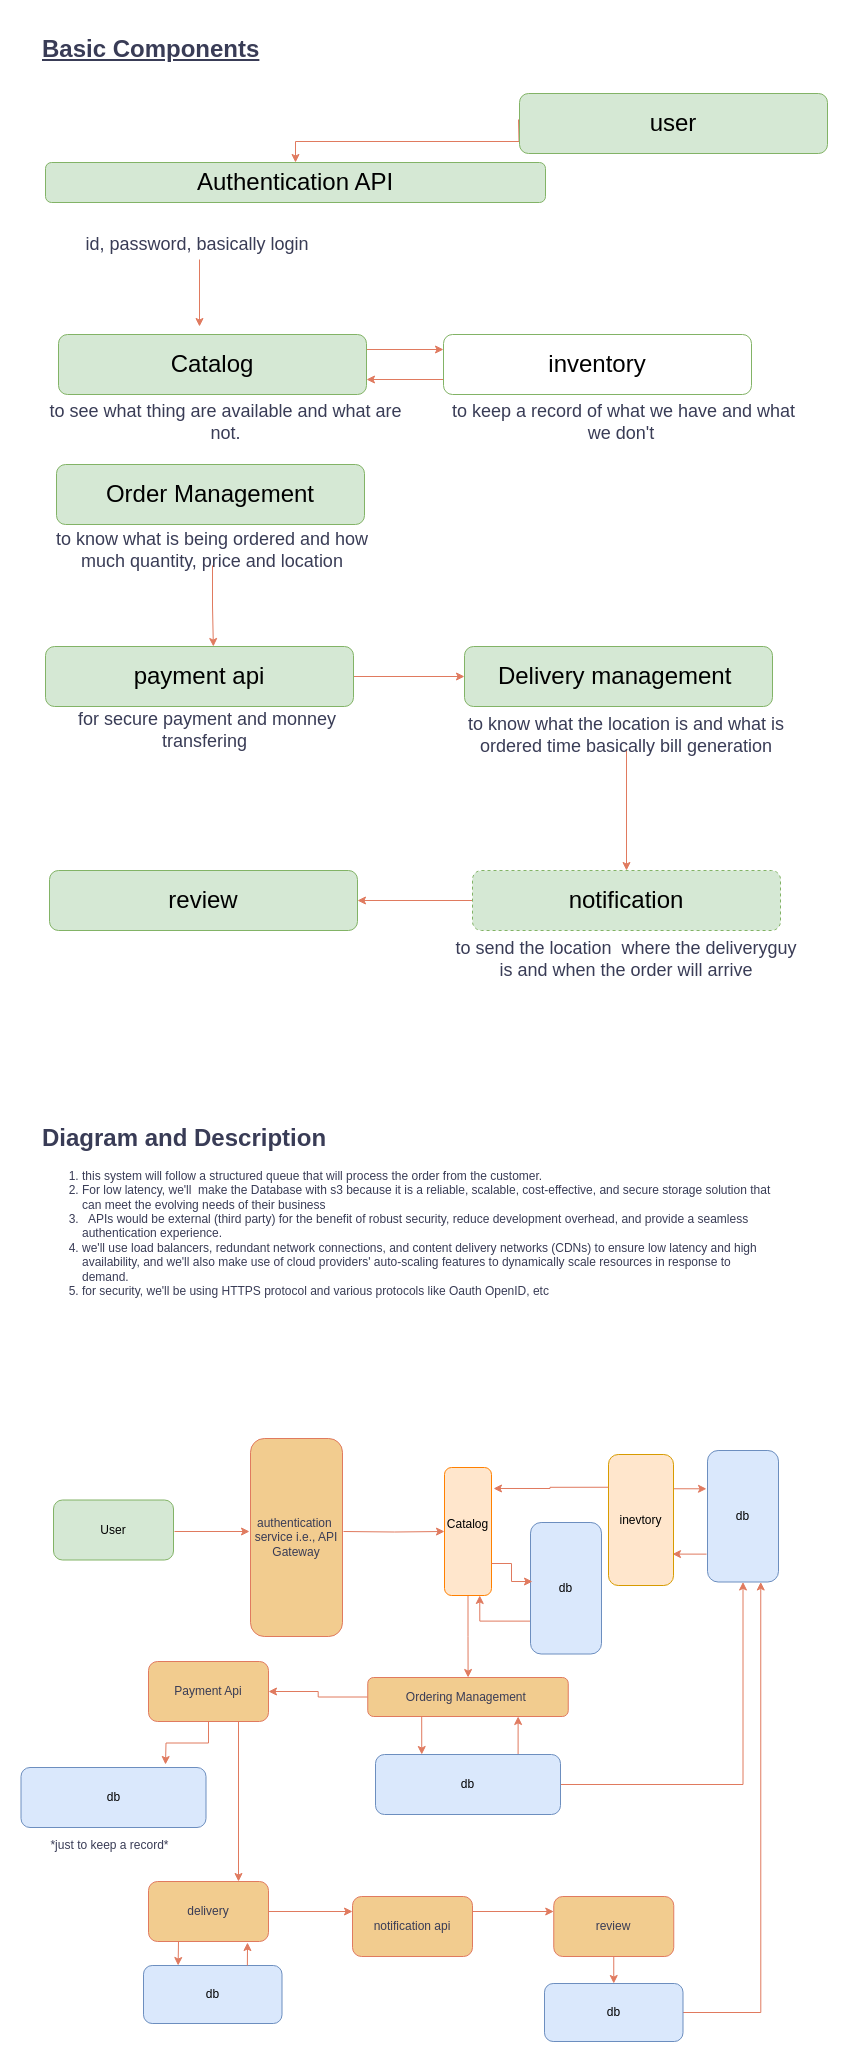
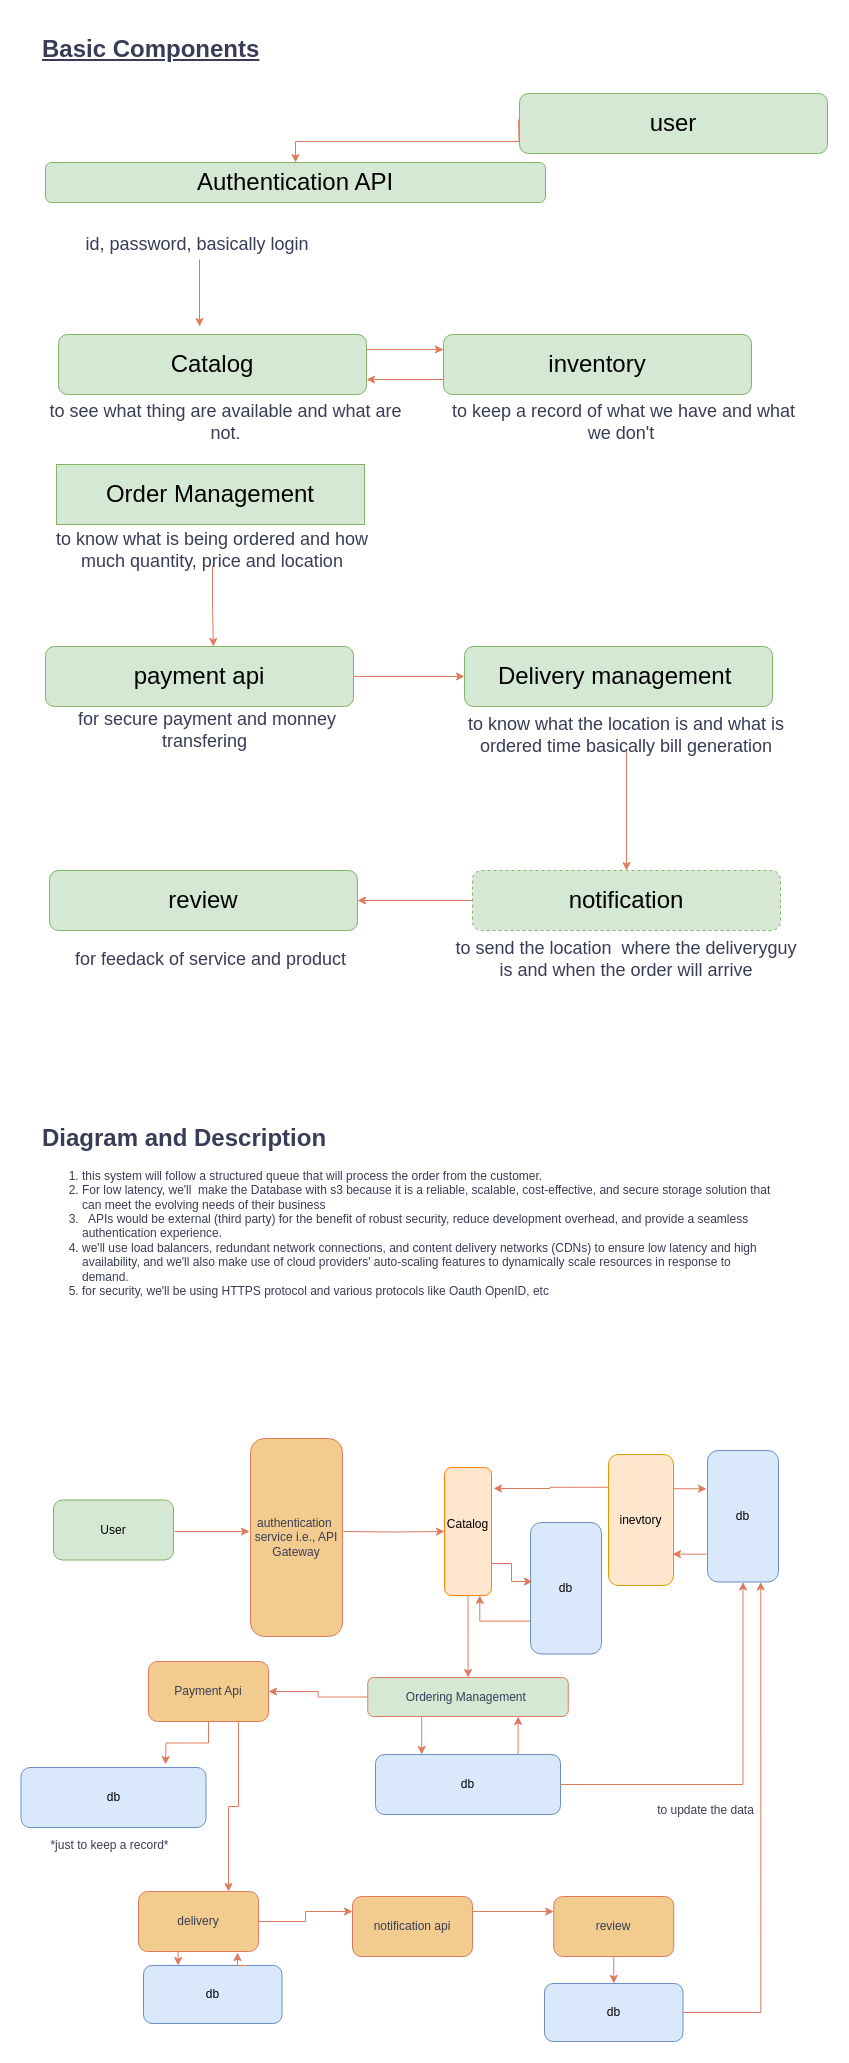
(598, 365) -> (598, 365)
(211, 495) -> (211, 495)
none -> (214, 960)
(468, 1697) -> (468, 1697)
none -> (706, 1811)
(209, 1912) -> (199, 1922)
